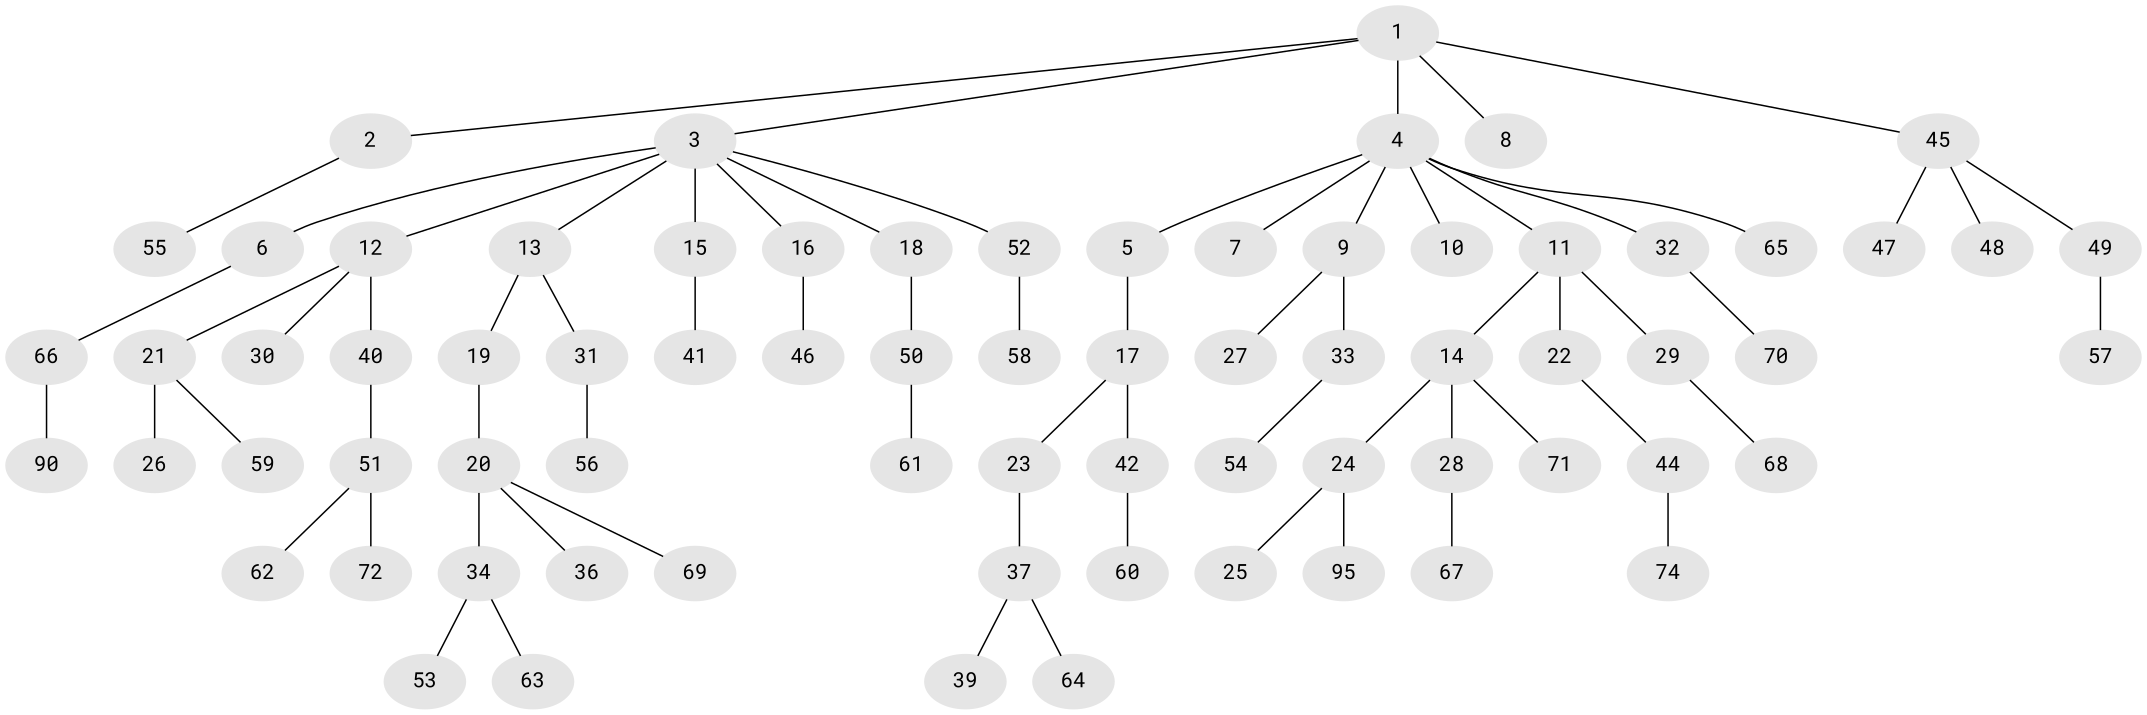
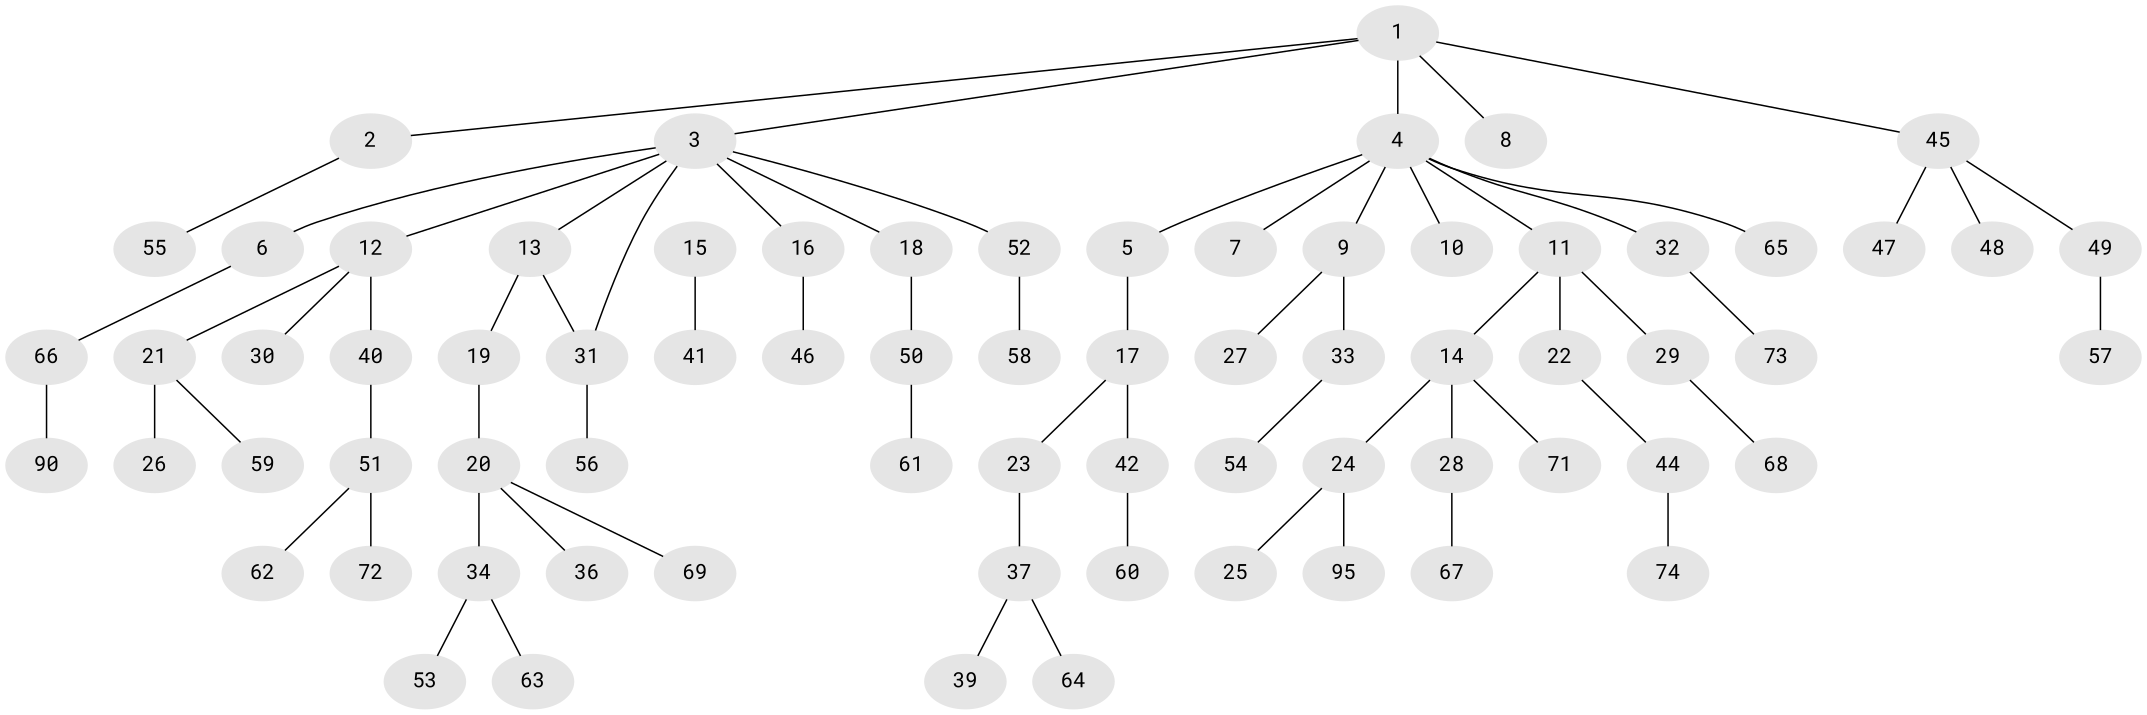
(695, 195) -> (630, 245)
(1776, 357) -> (1776, 357)
